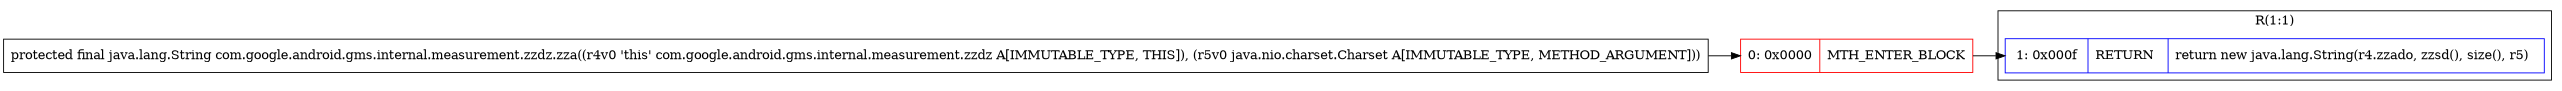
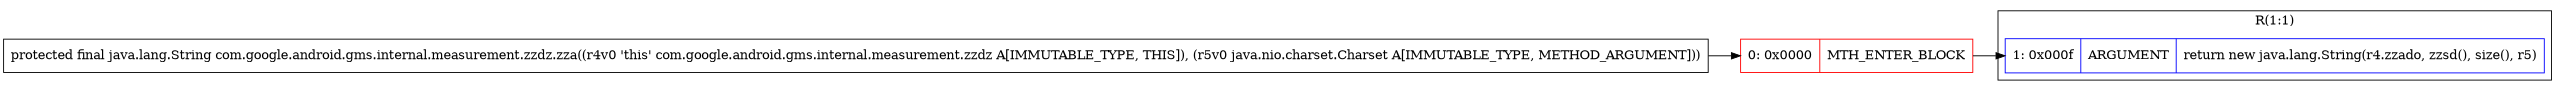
(2124, 55) -> (2128, 55)
